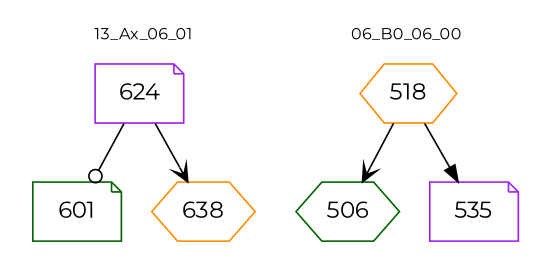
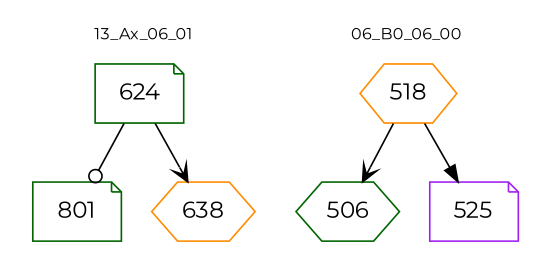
(139, 93) -> (139, 93)
(77, 212) -> (77, 212)
(474, 212) -> (474, 212)
